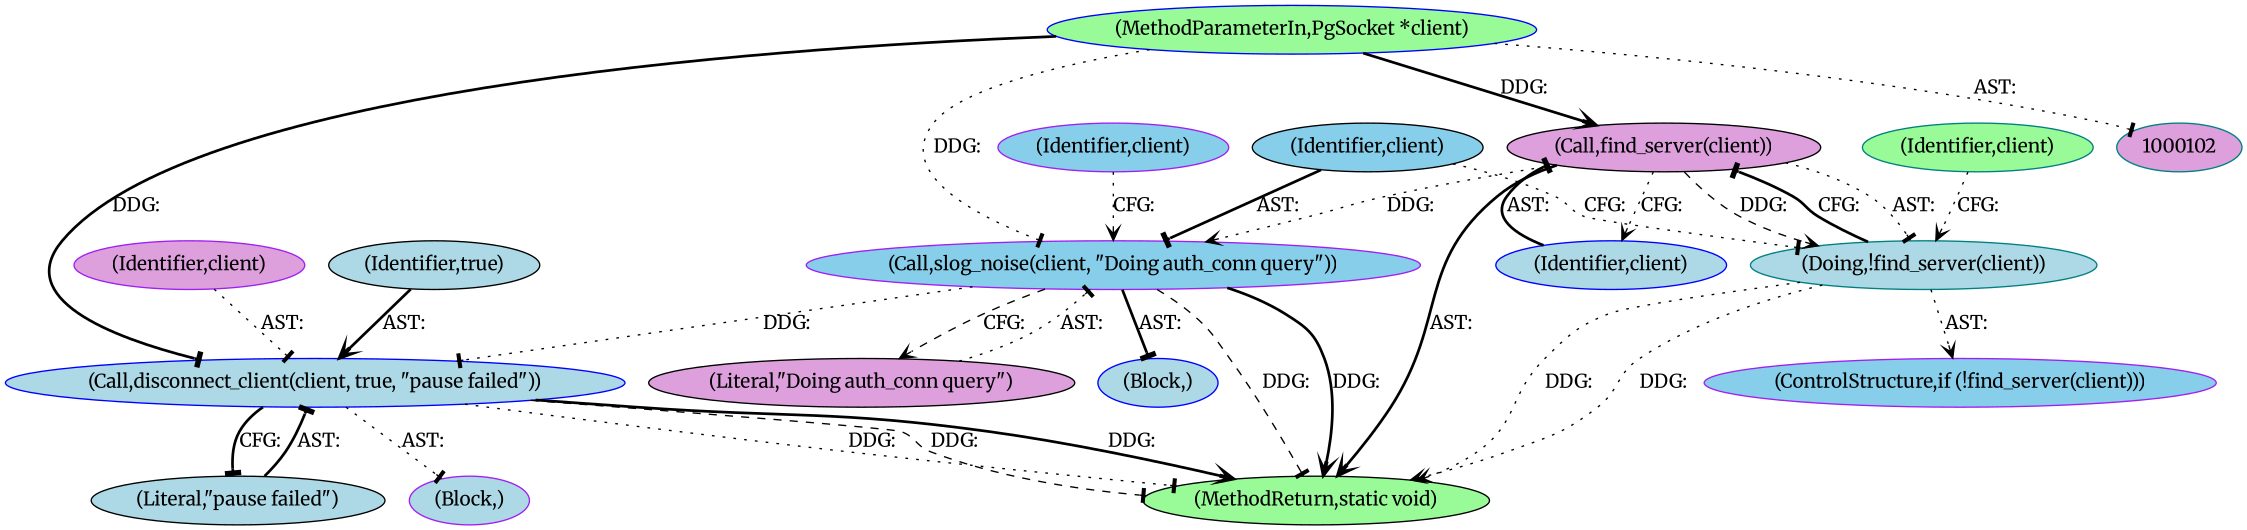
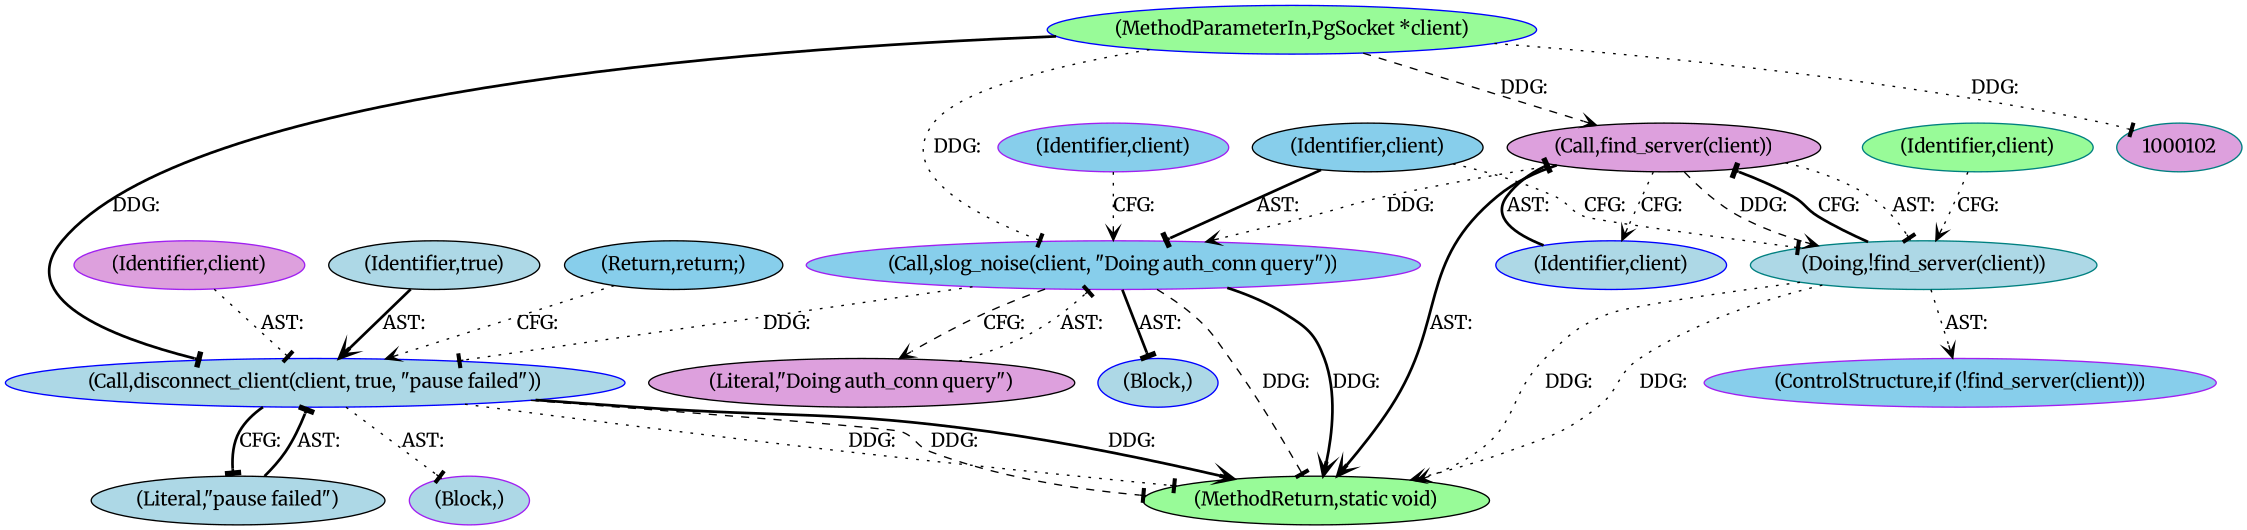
(1473, 87) -> (1473, 87)
(1997, 89) -> (1997, 89)
none -> (674, 265)
